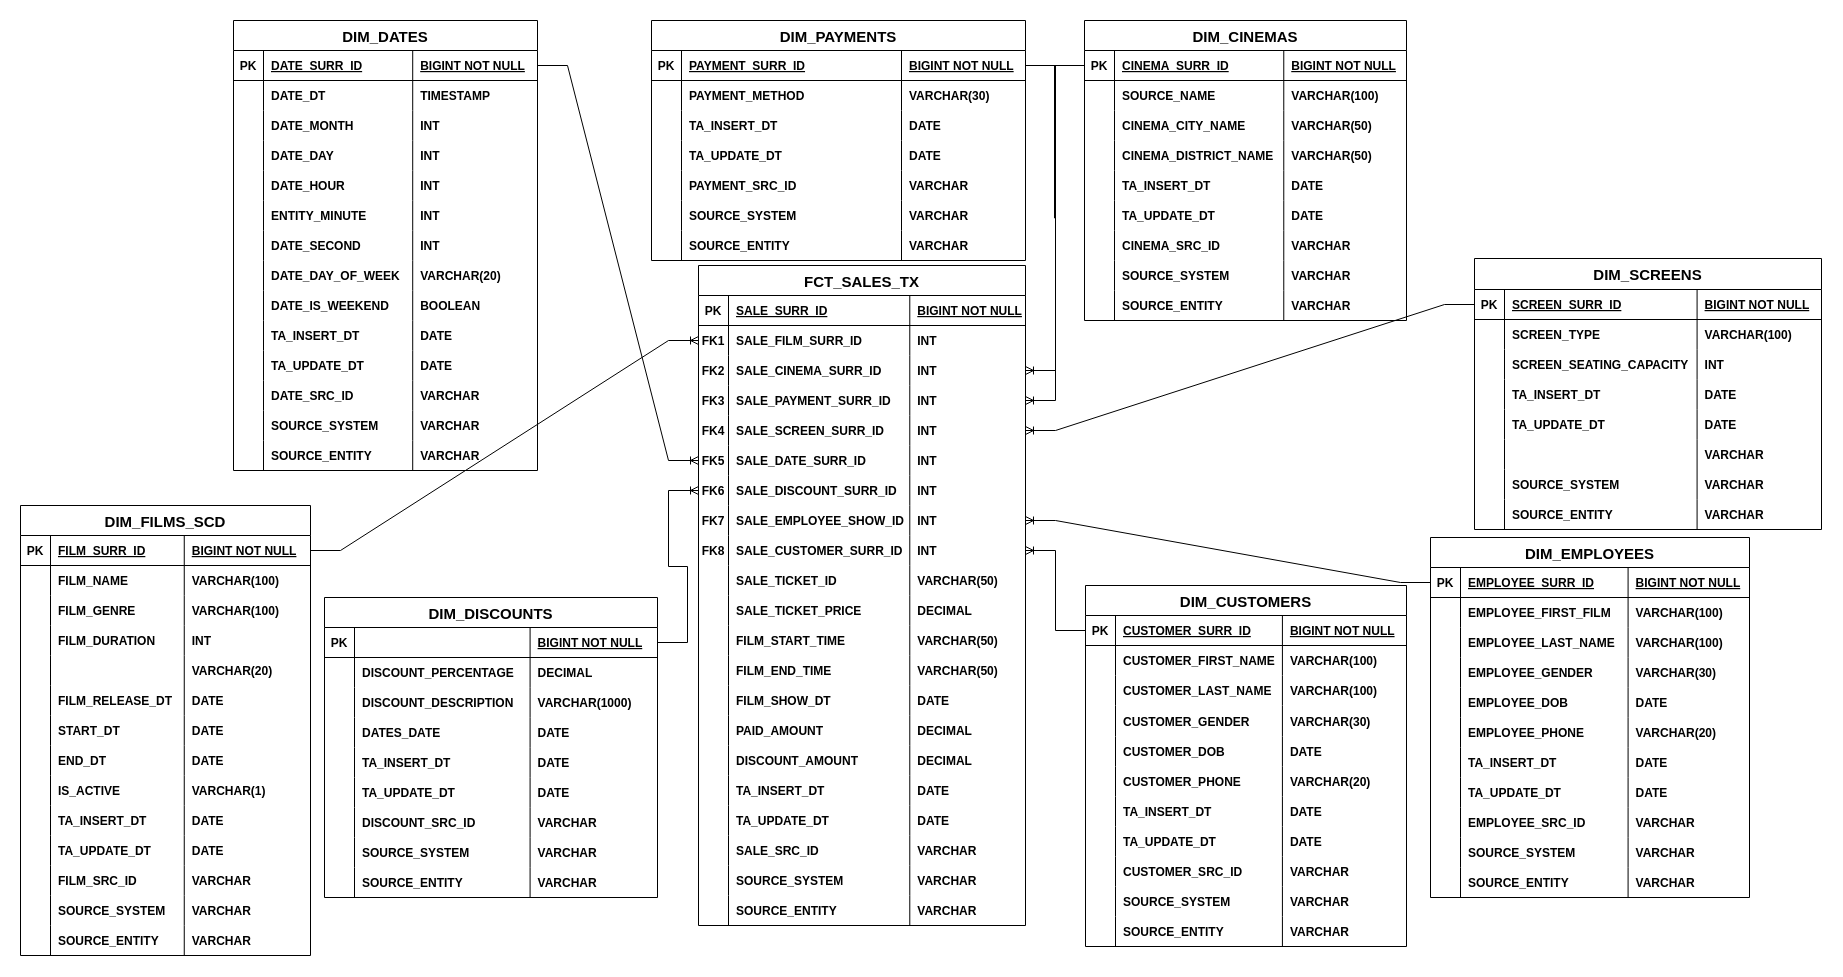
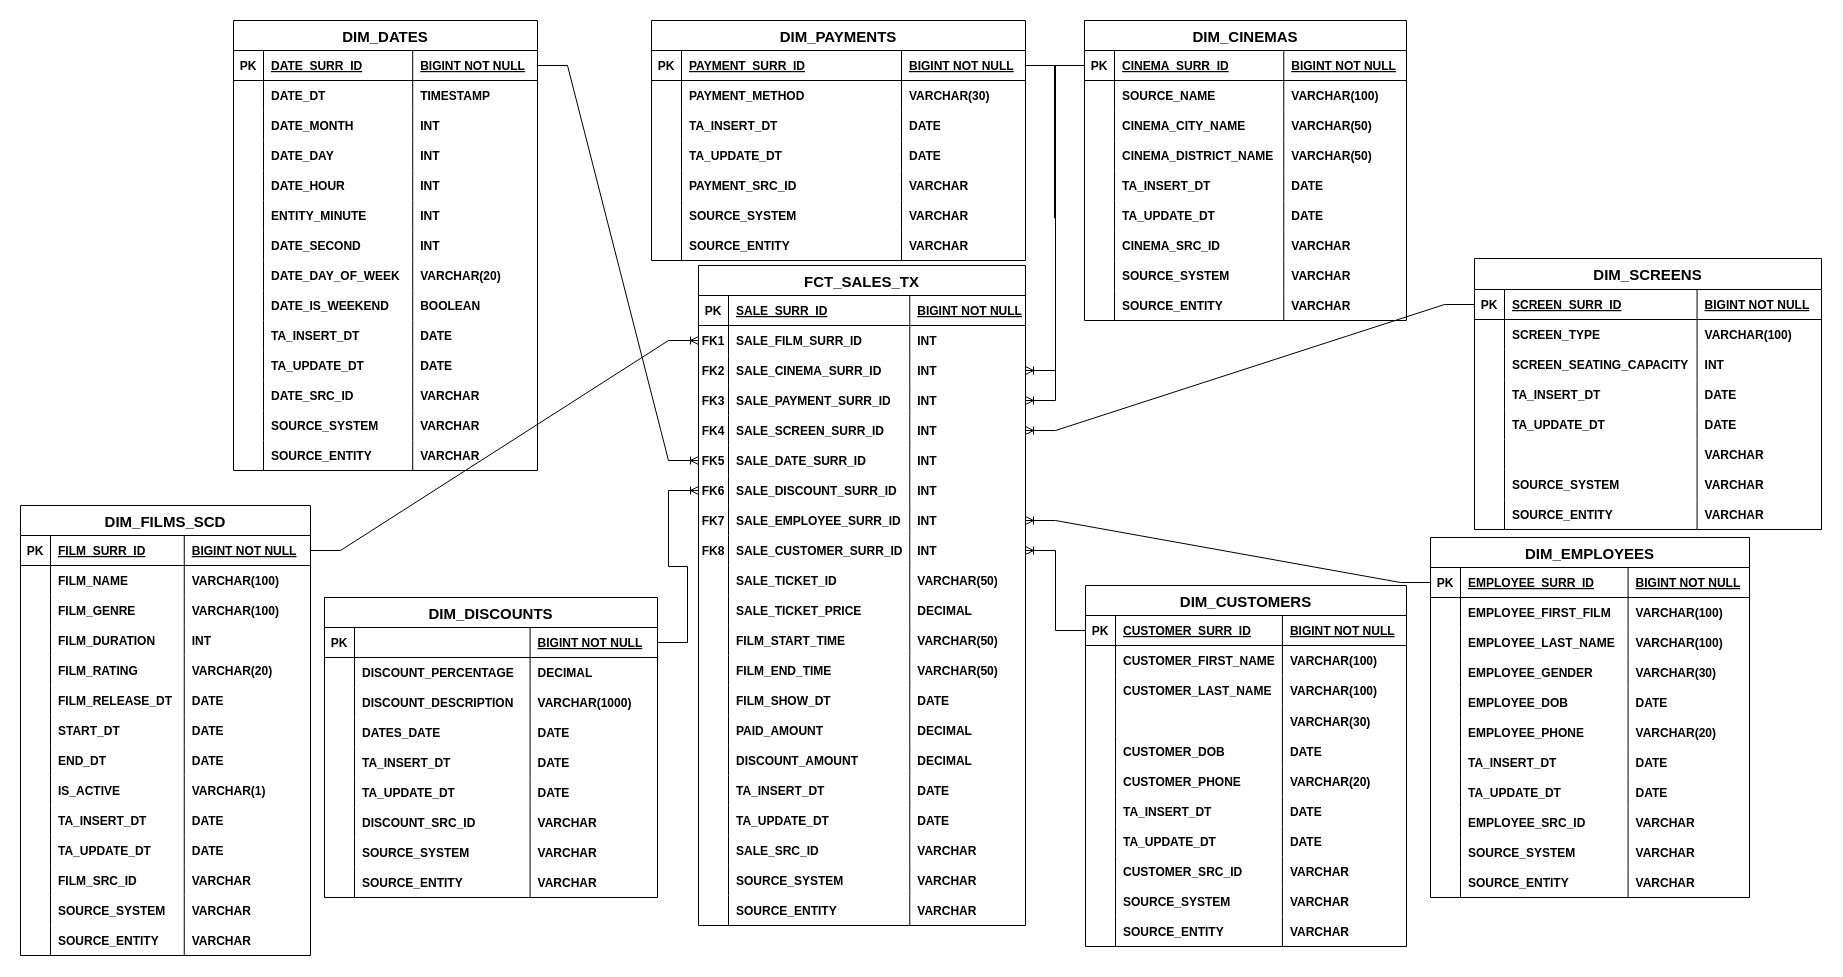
(807, 521) -> (807, 521)
none -> (117, 671)
(1199, 721) -> none
